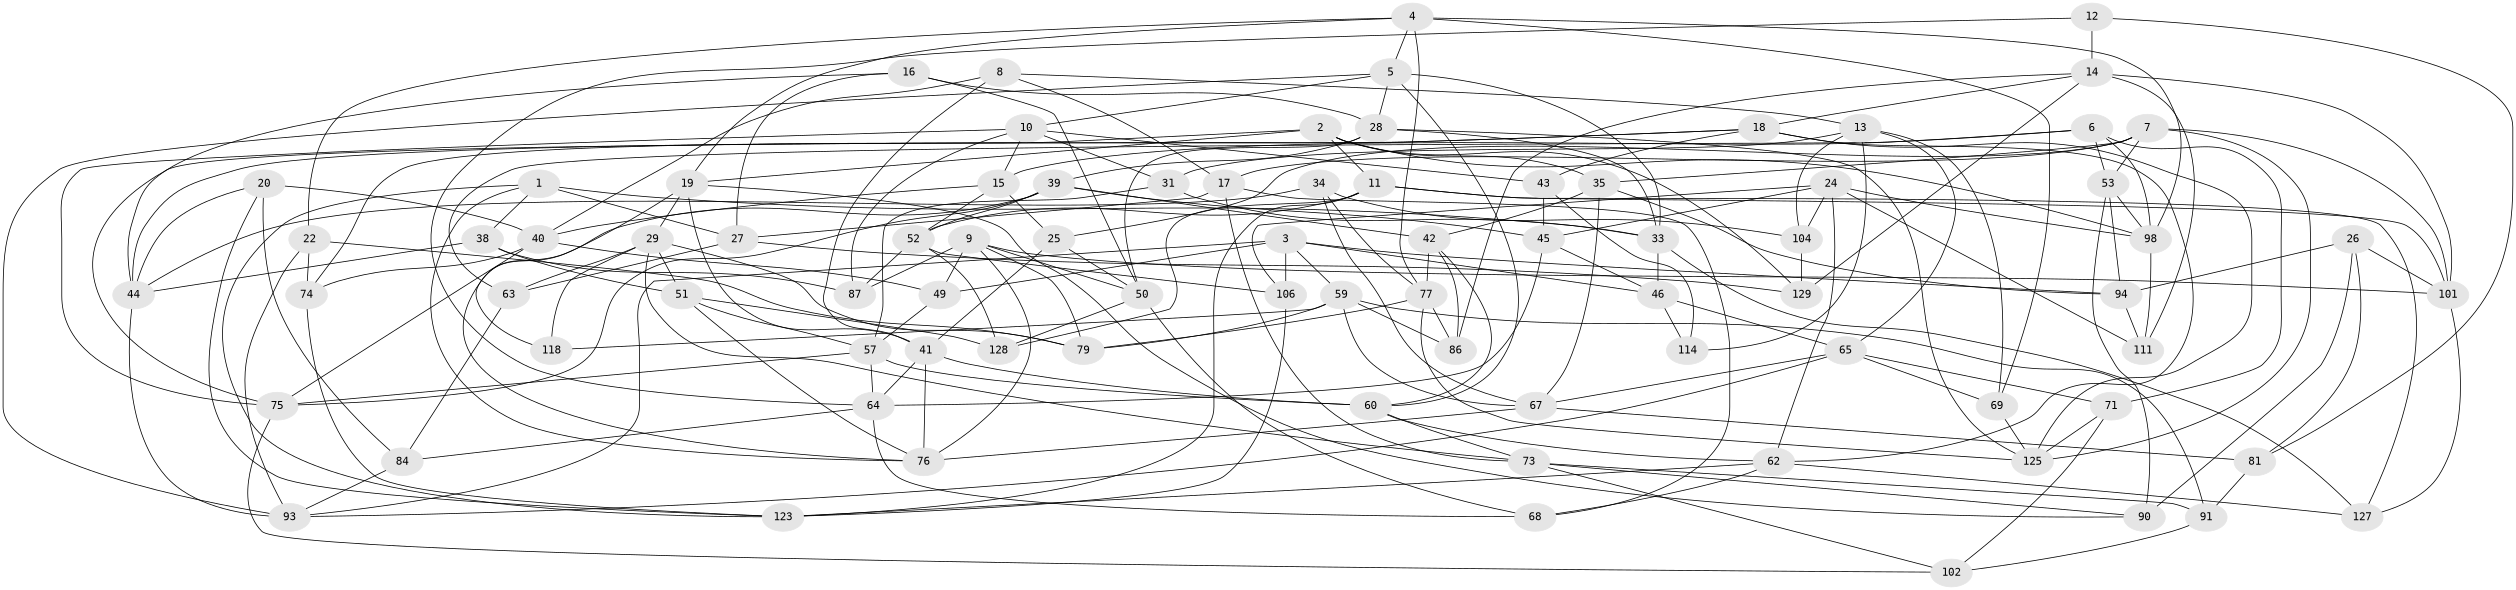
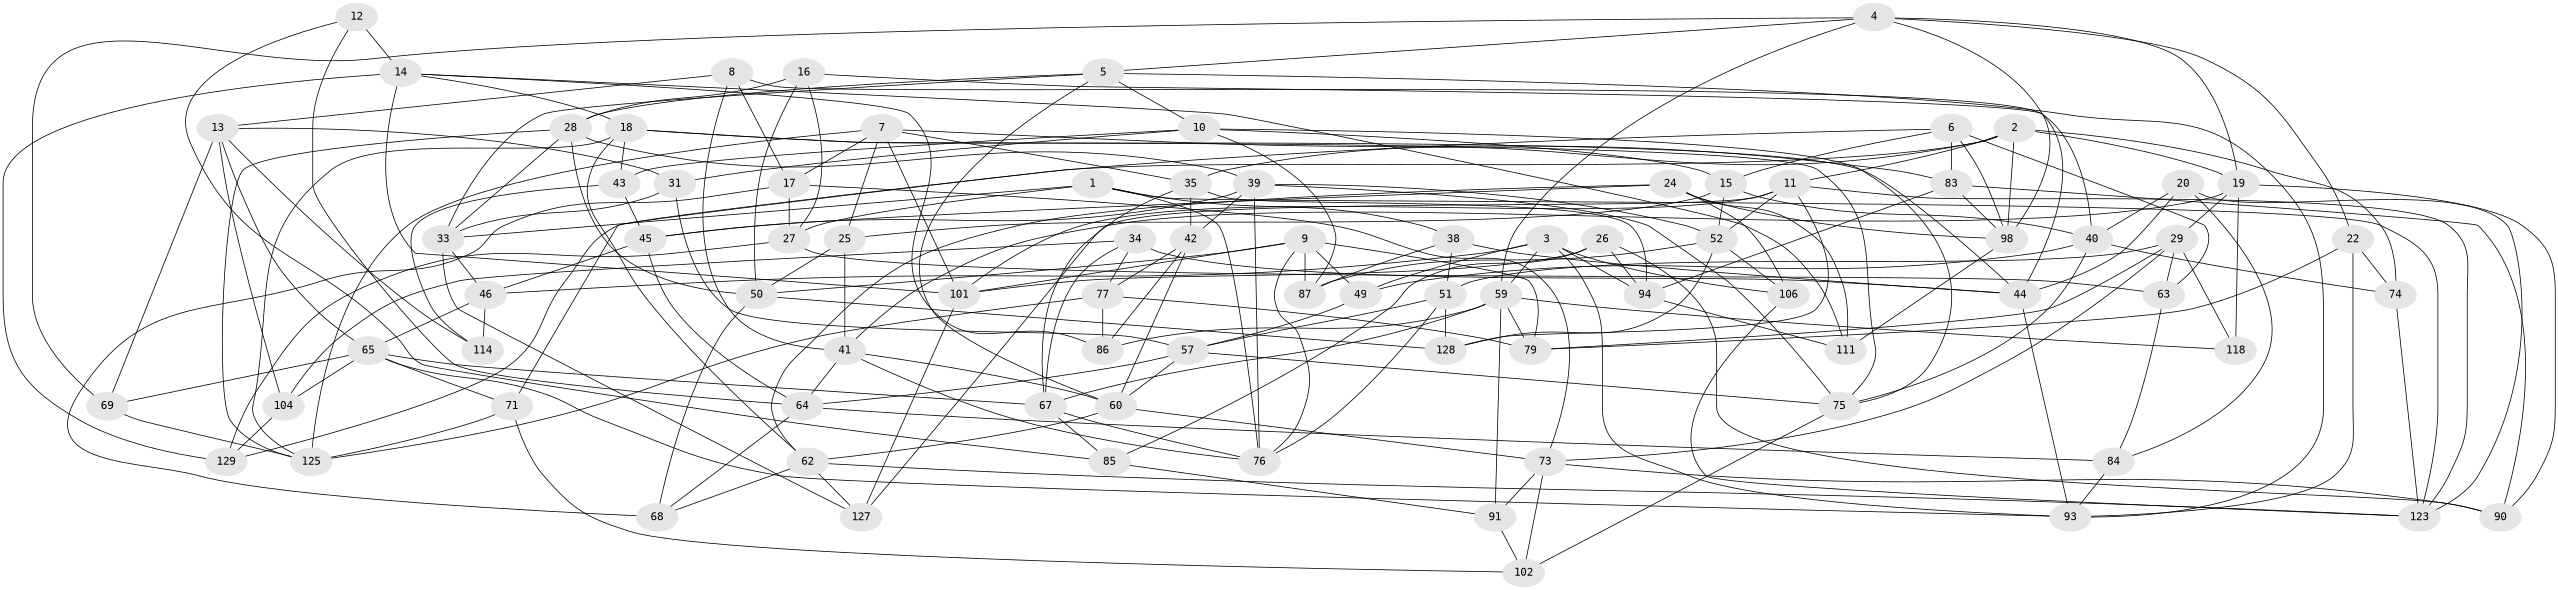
(1407, 178) -> (1647, 115)
(2108, 184) -> (1951, 184)
(1816, 212) -> (330, 376)
(2255, 462) -> (1110, 462)
